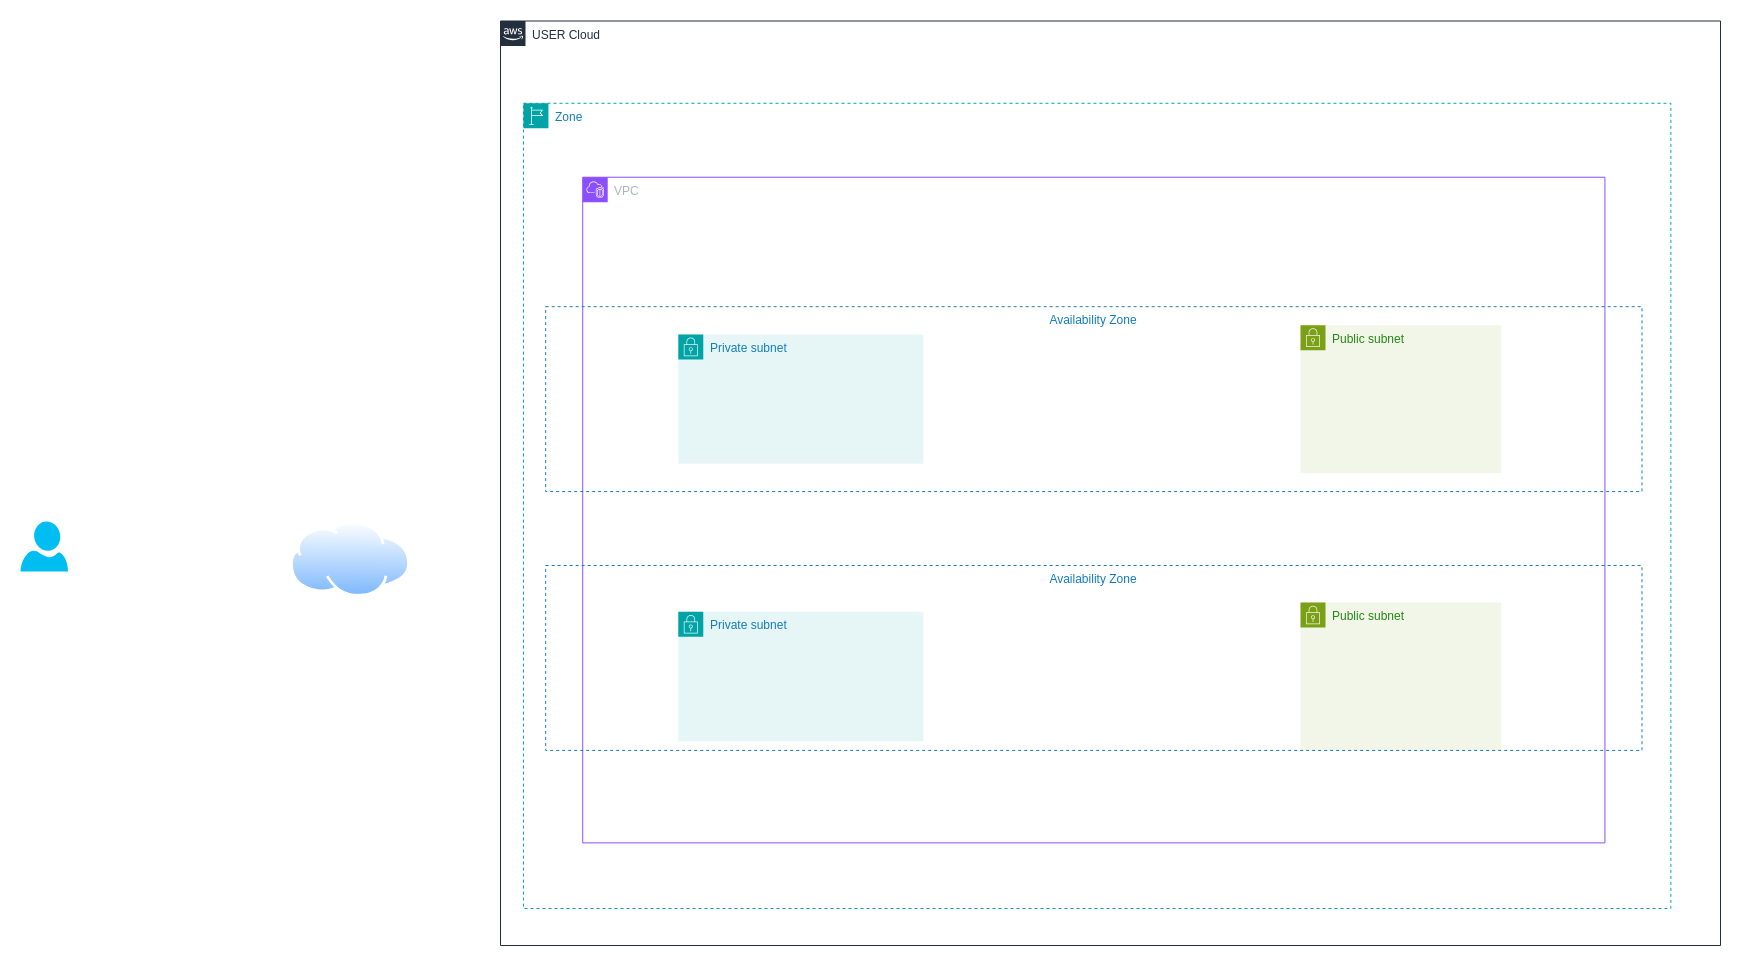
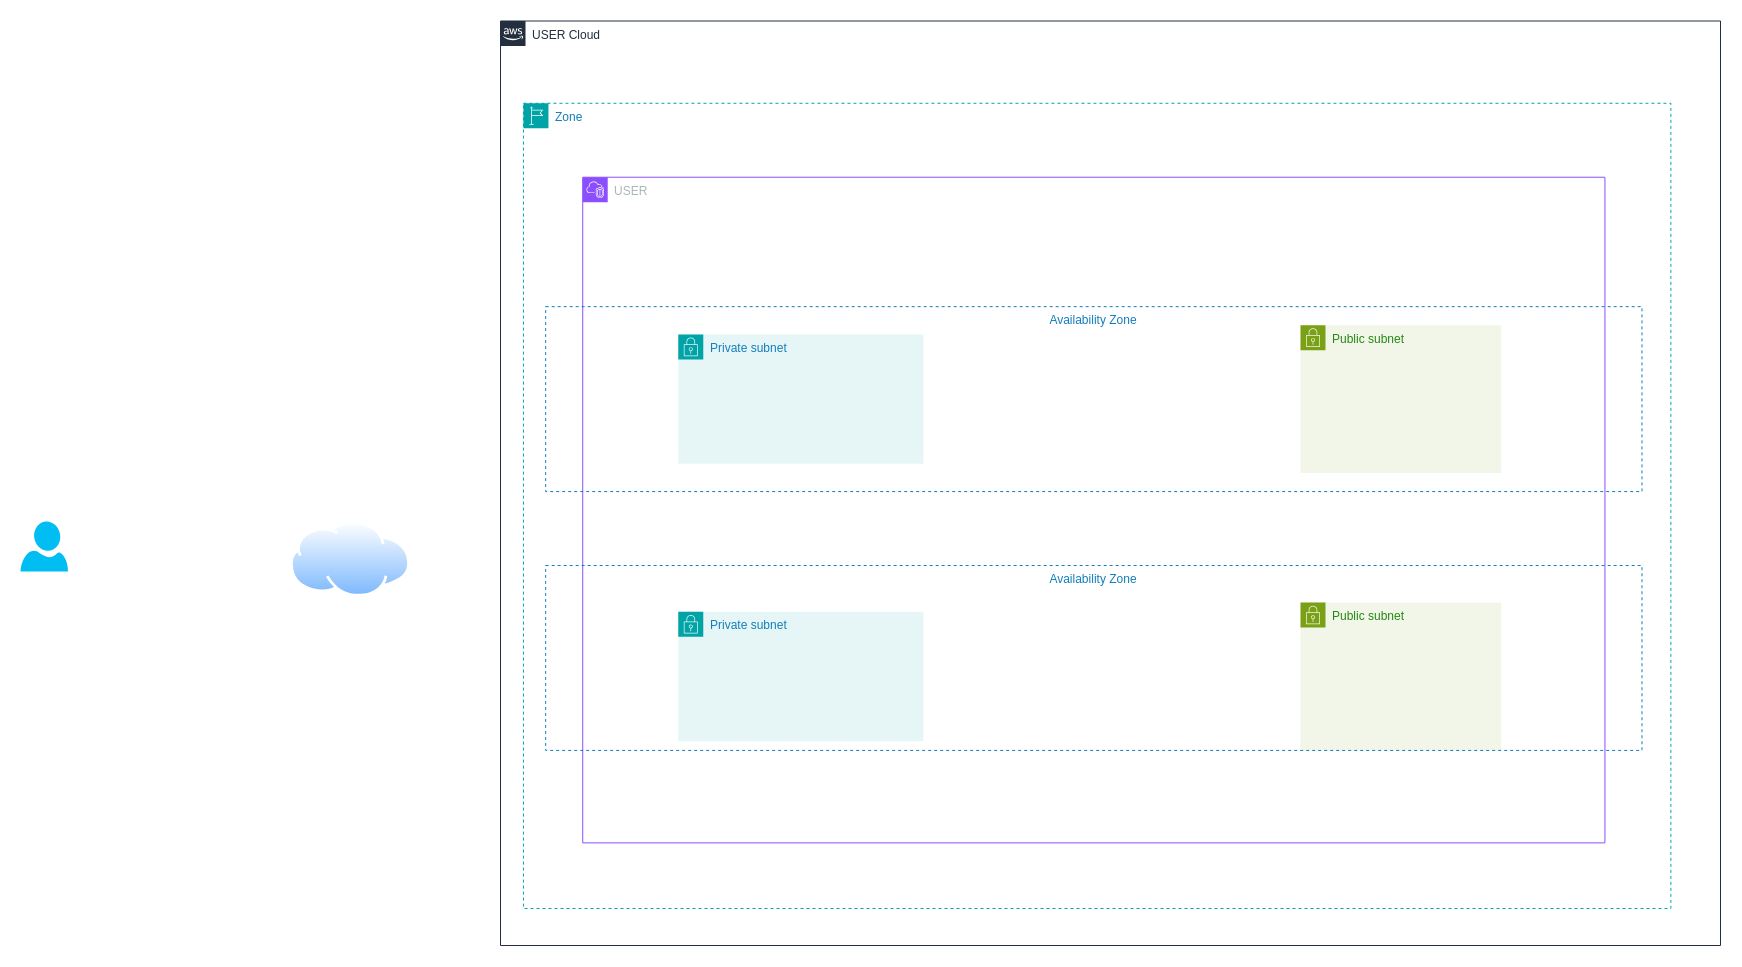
(625, 192) -> (628, 192)
